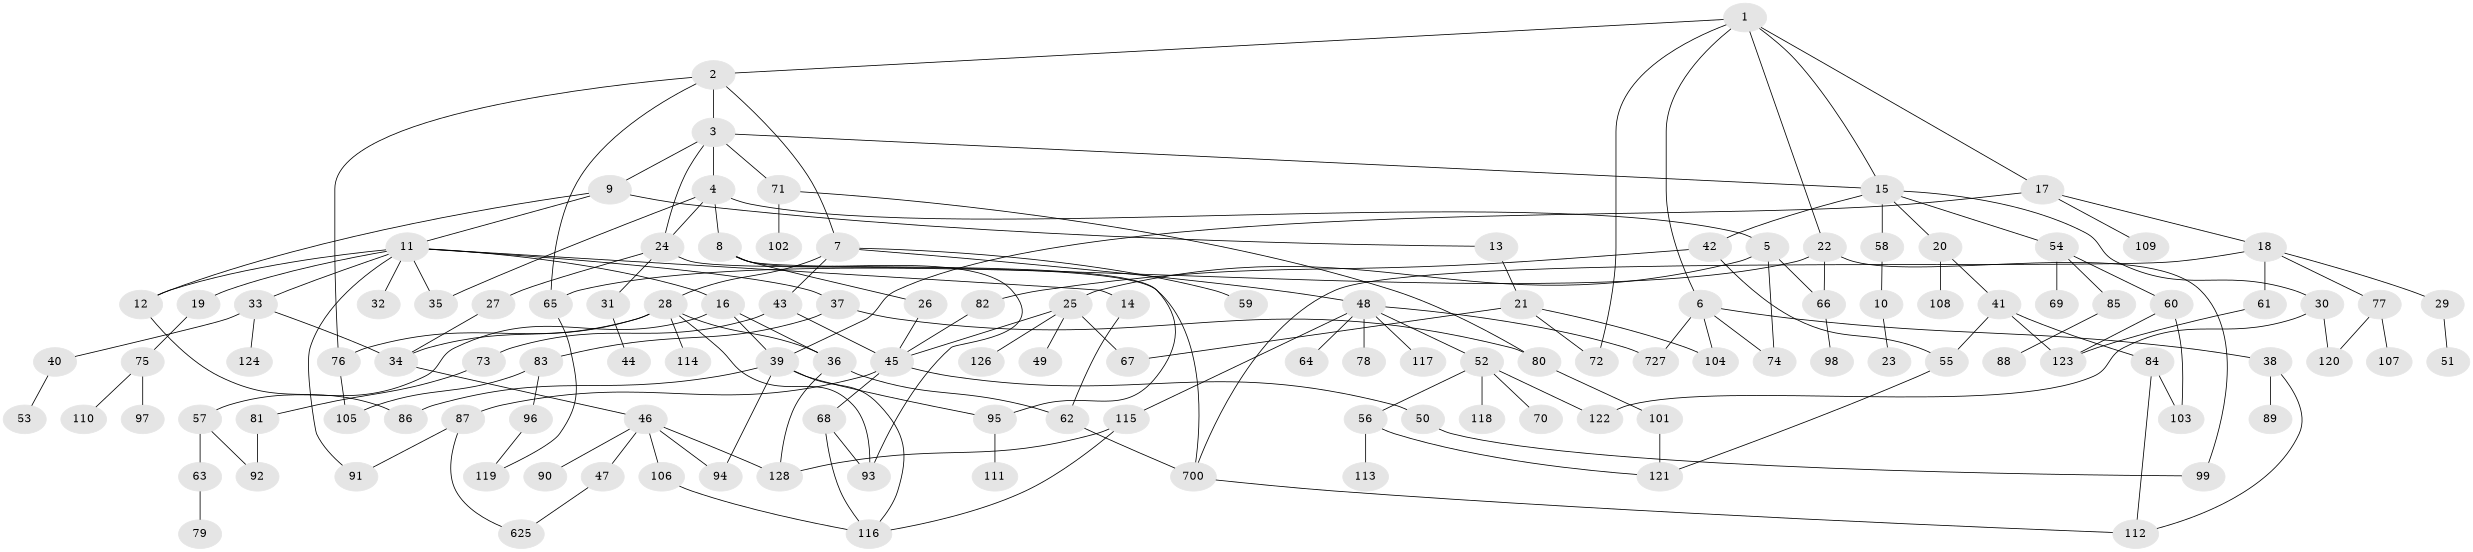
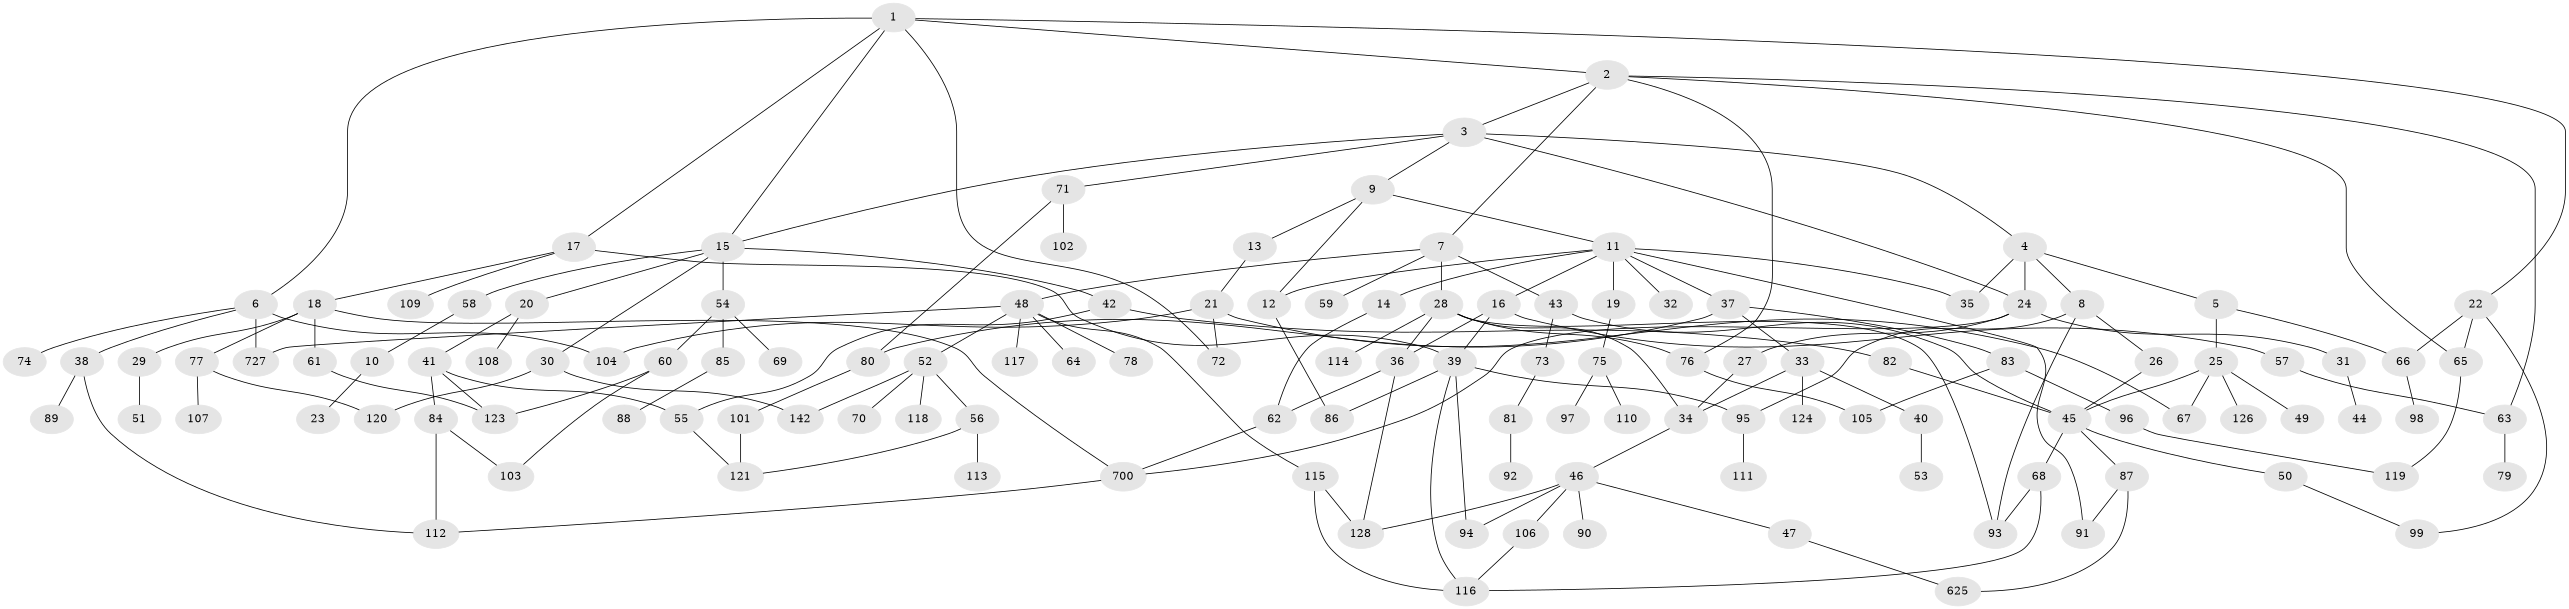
none -> (2201, 104)
(328, 276) -> (1765, 333)
(1771, 311) -> none
(1600, 419) -> (800, 419)
(229, 448) -> none
